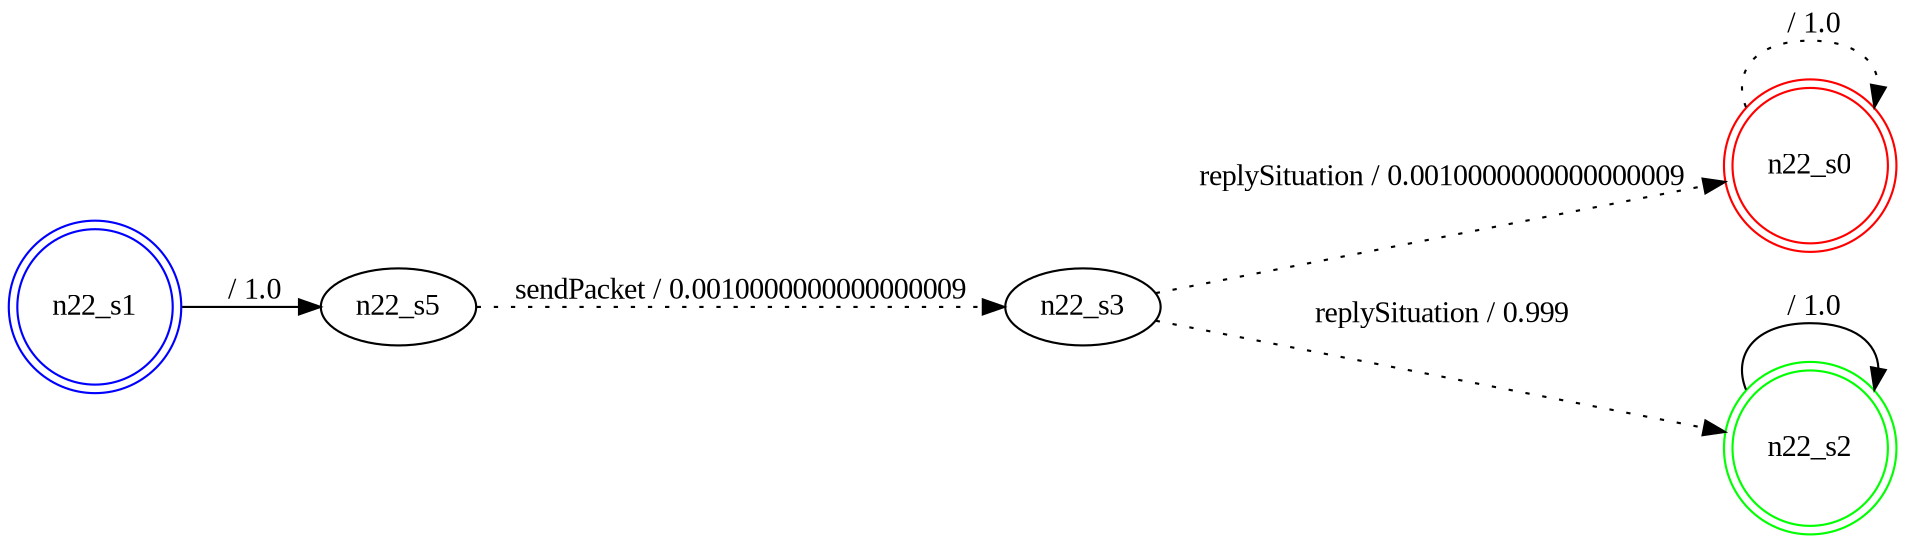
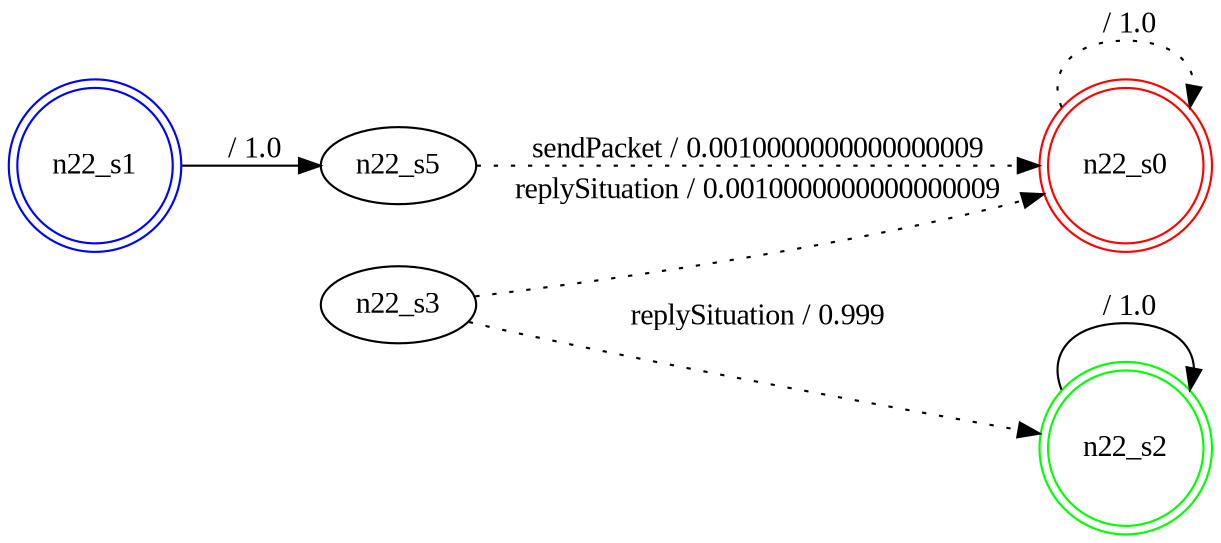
(730, 307) -> (747, 166)
